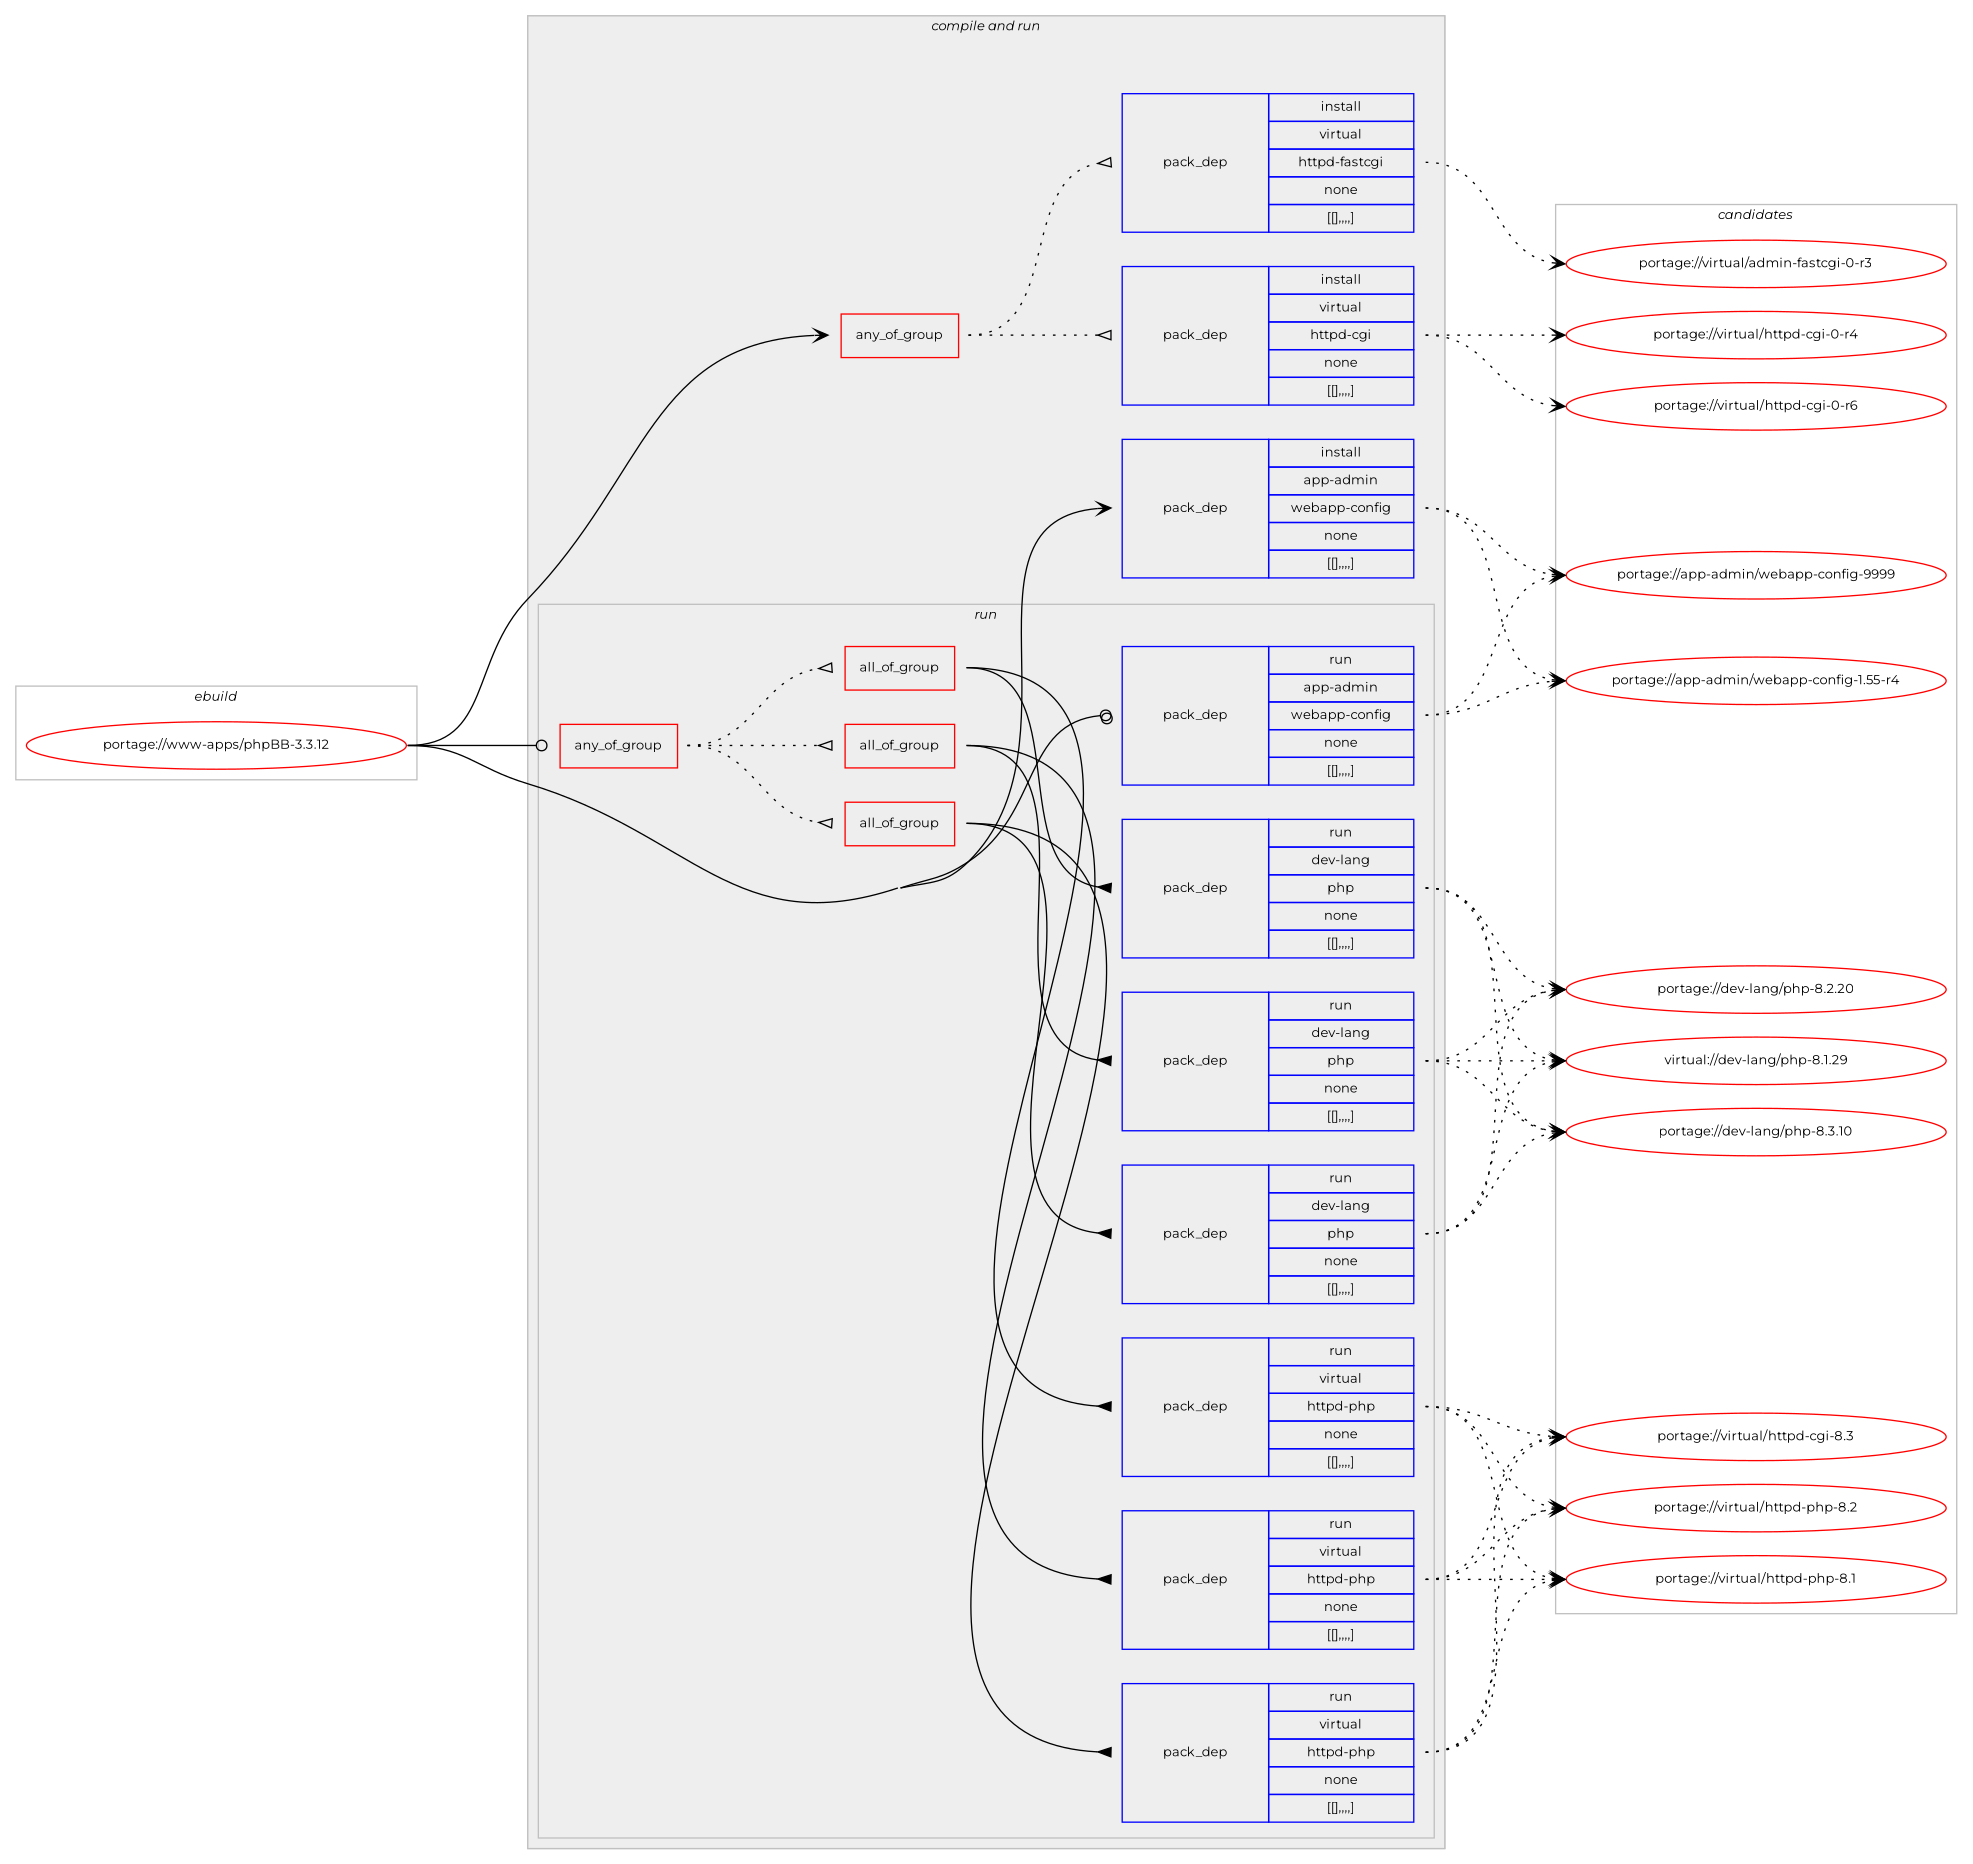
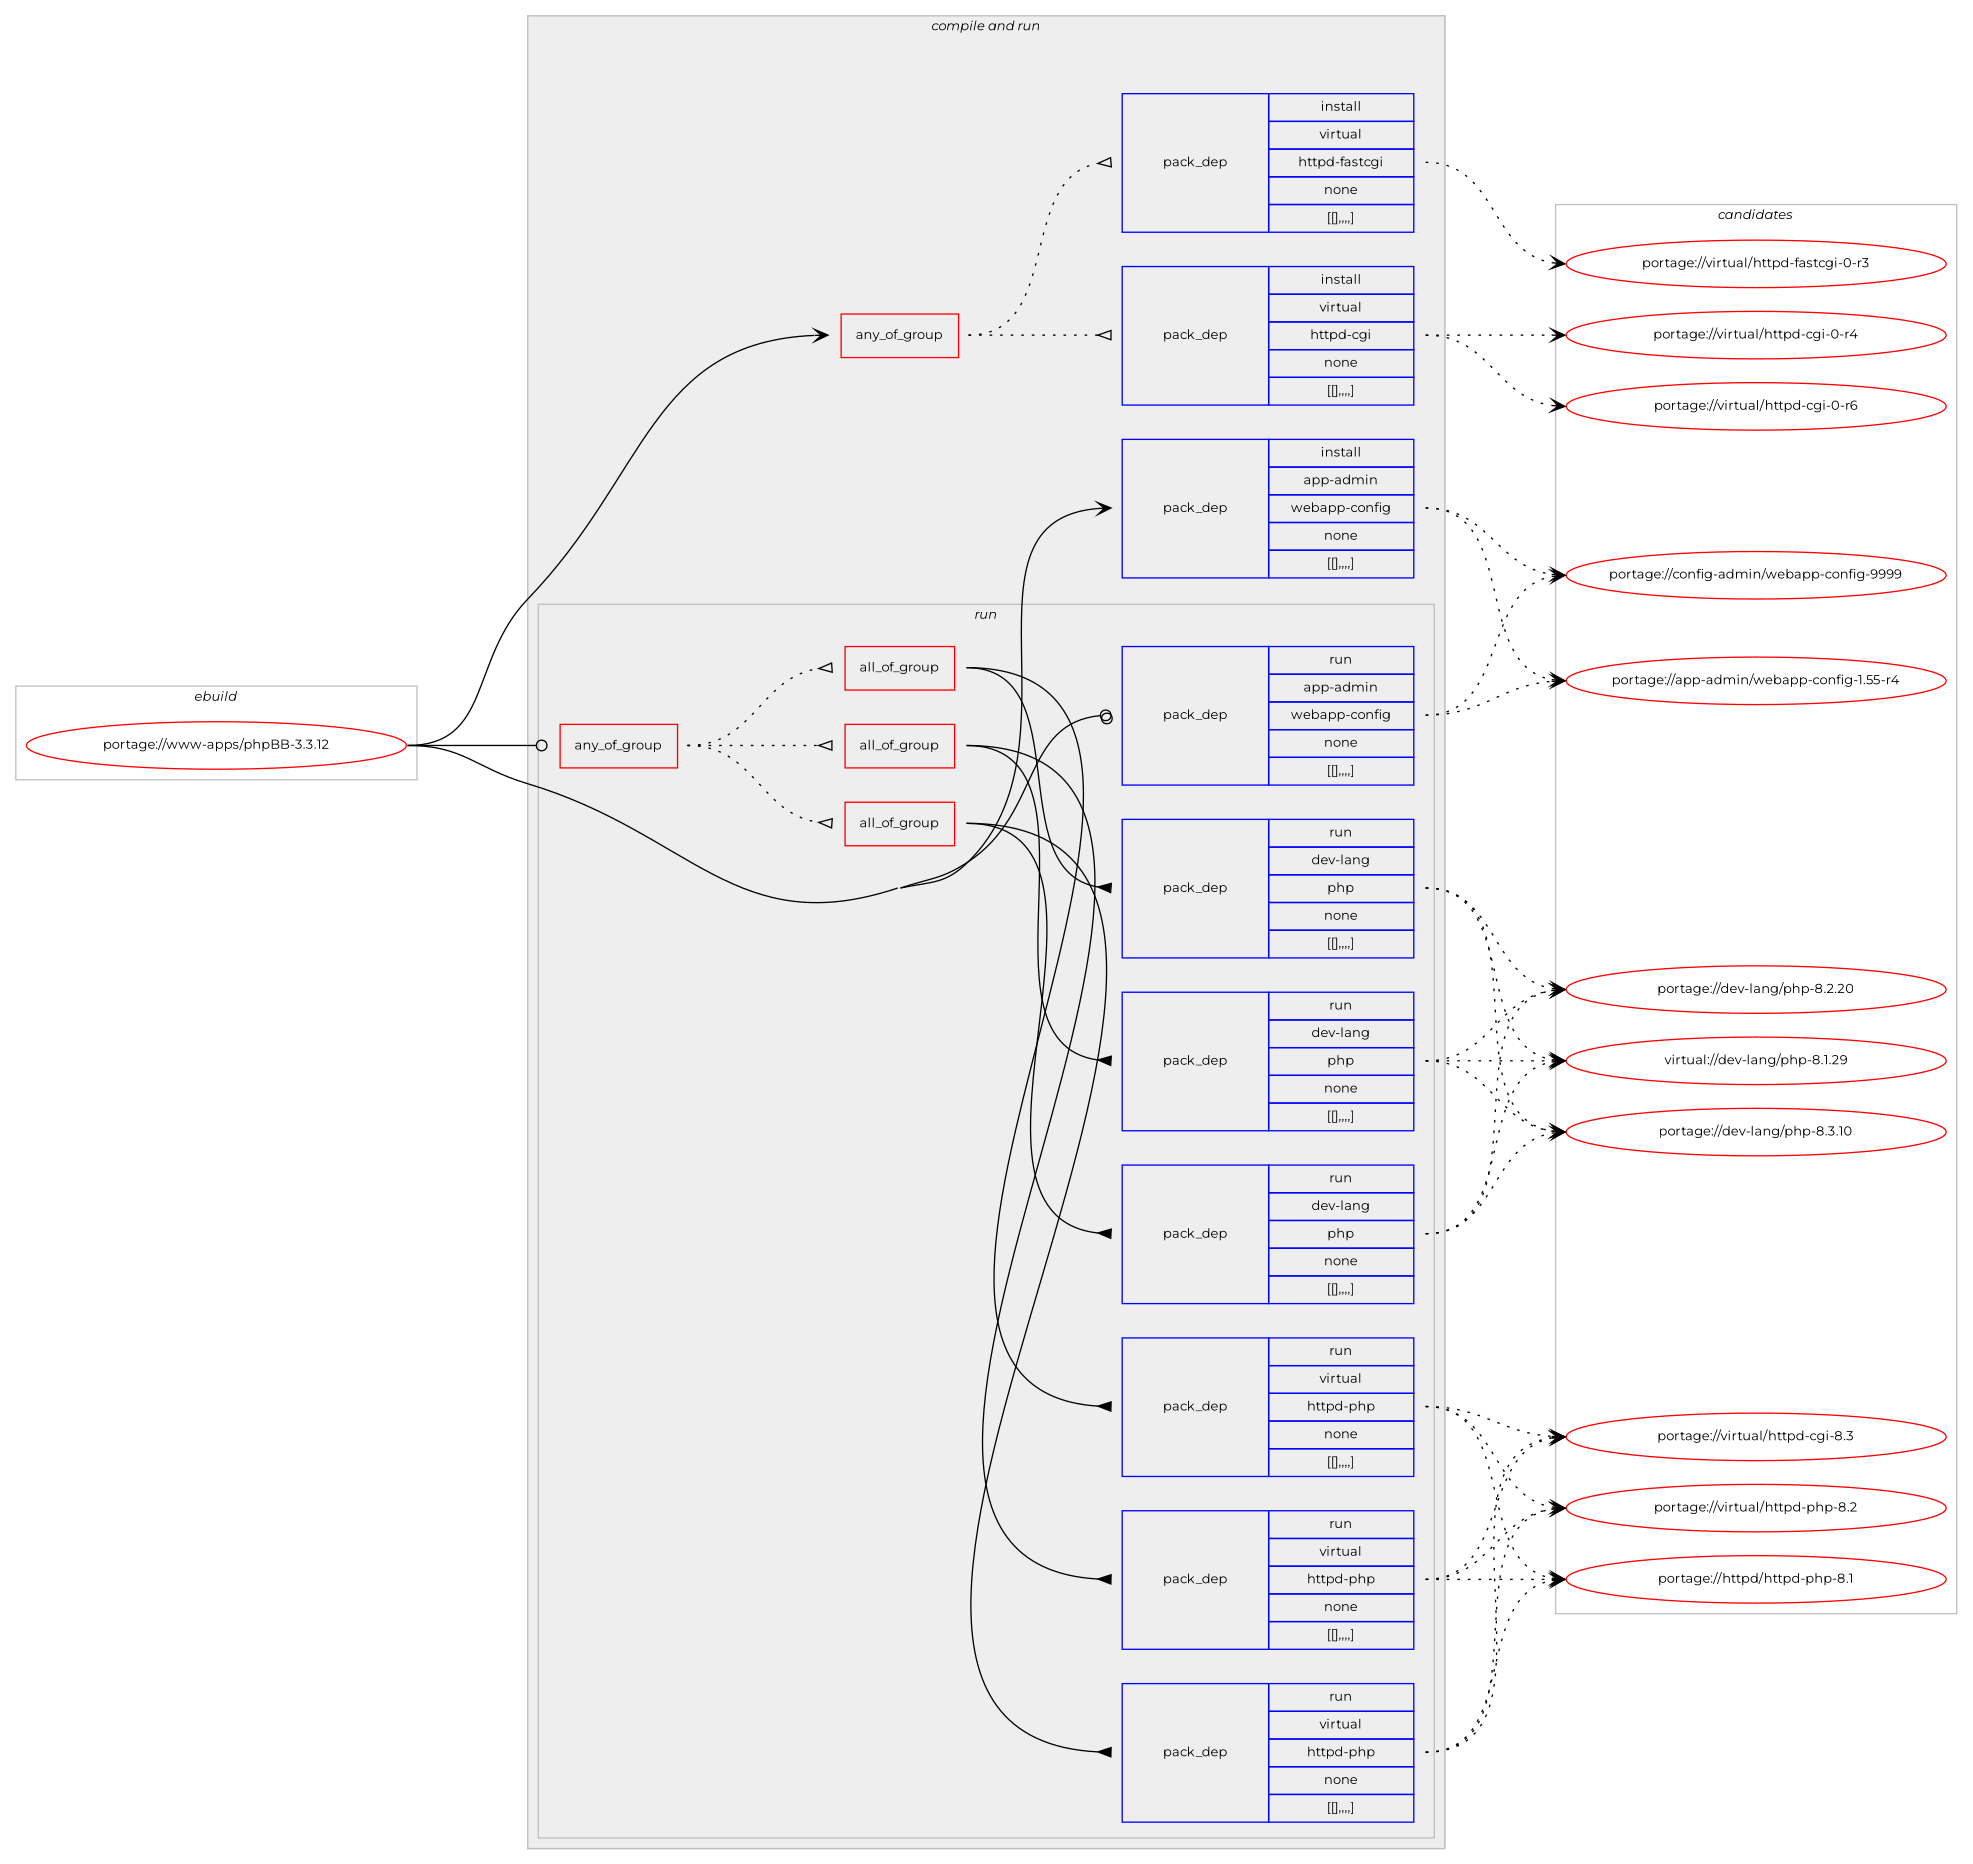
(1756, 264) -> (1756, 264)
(1756, 575) -> (1756, 575)
(1756, 1579) -> (1756, 1579)
